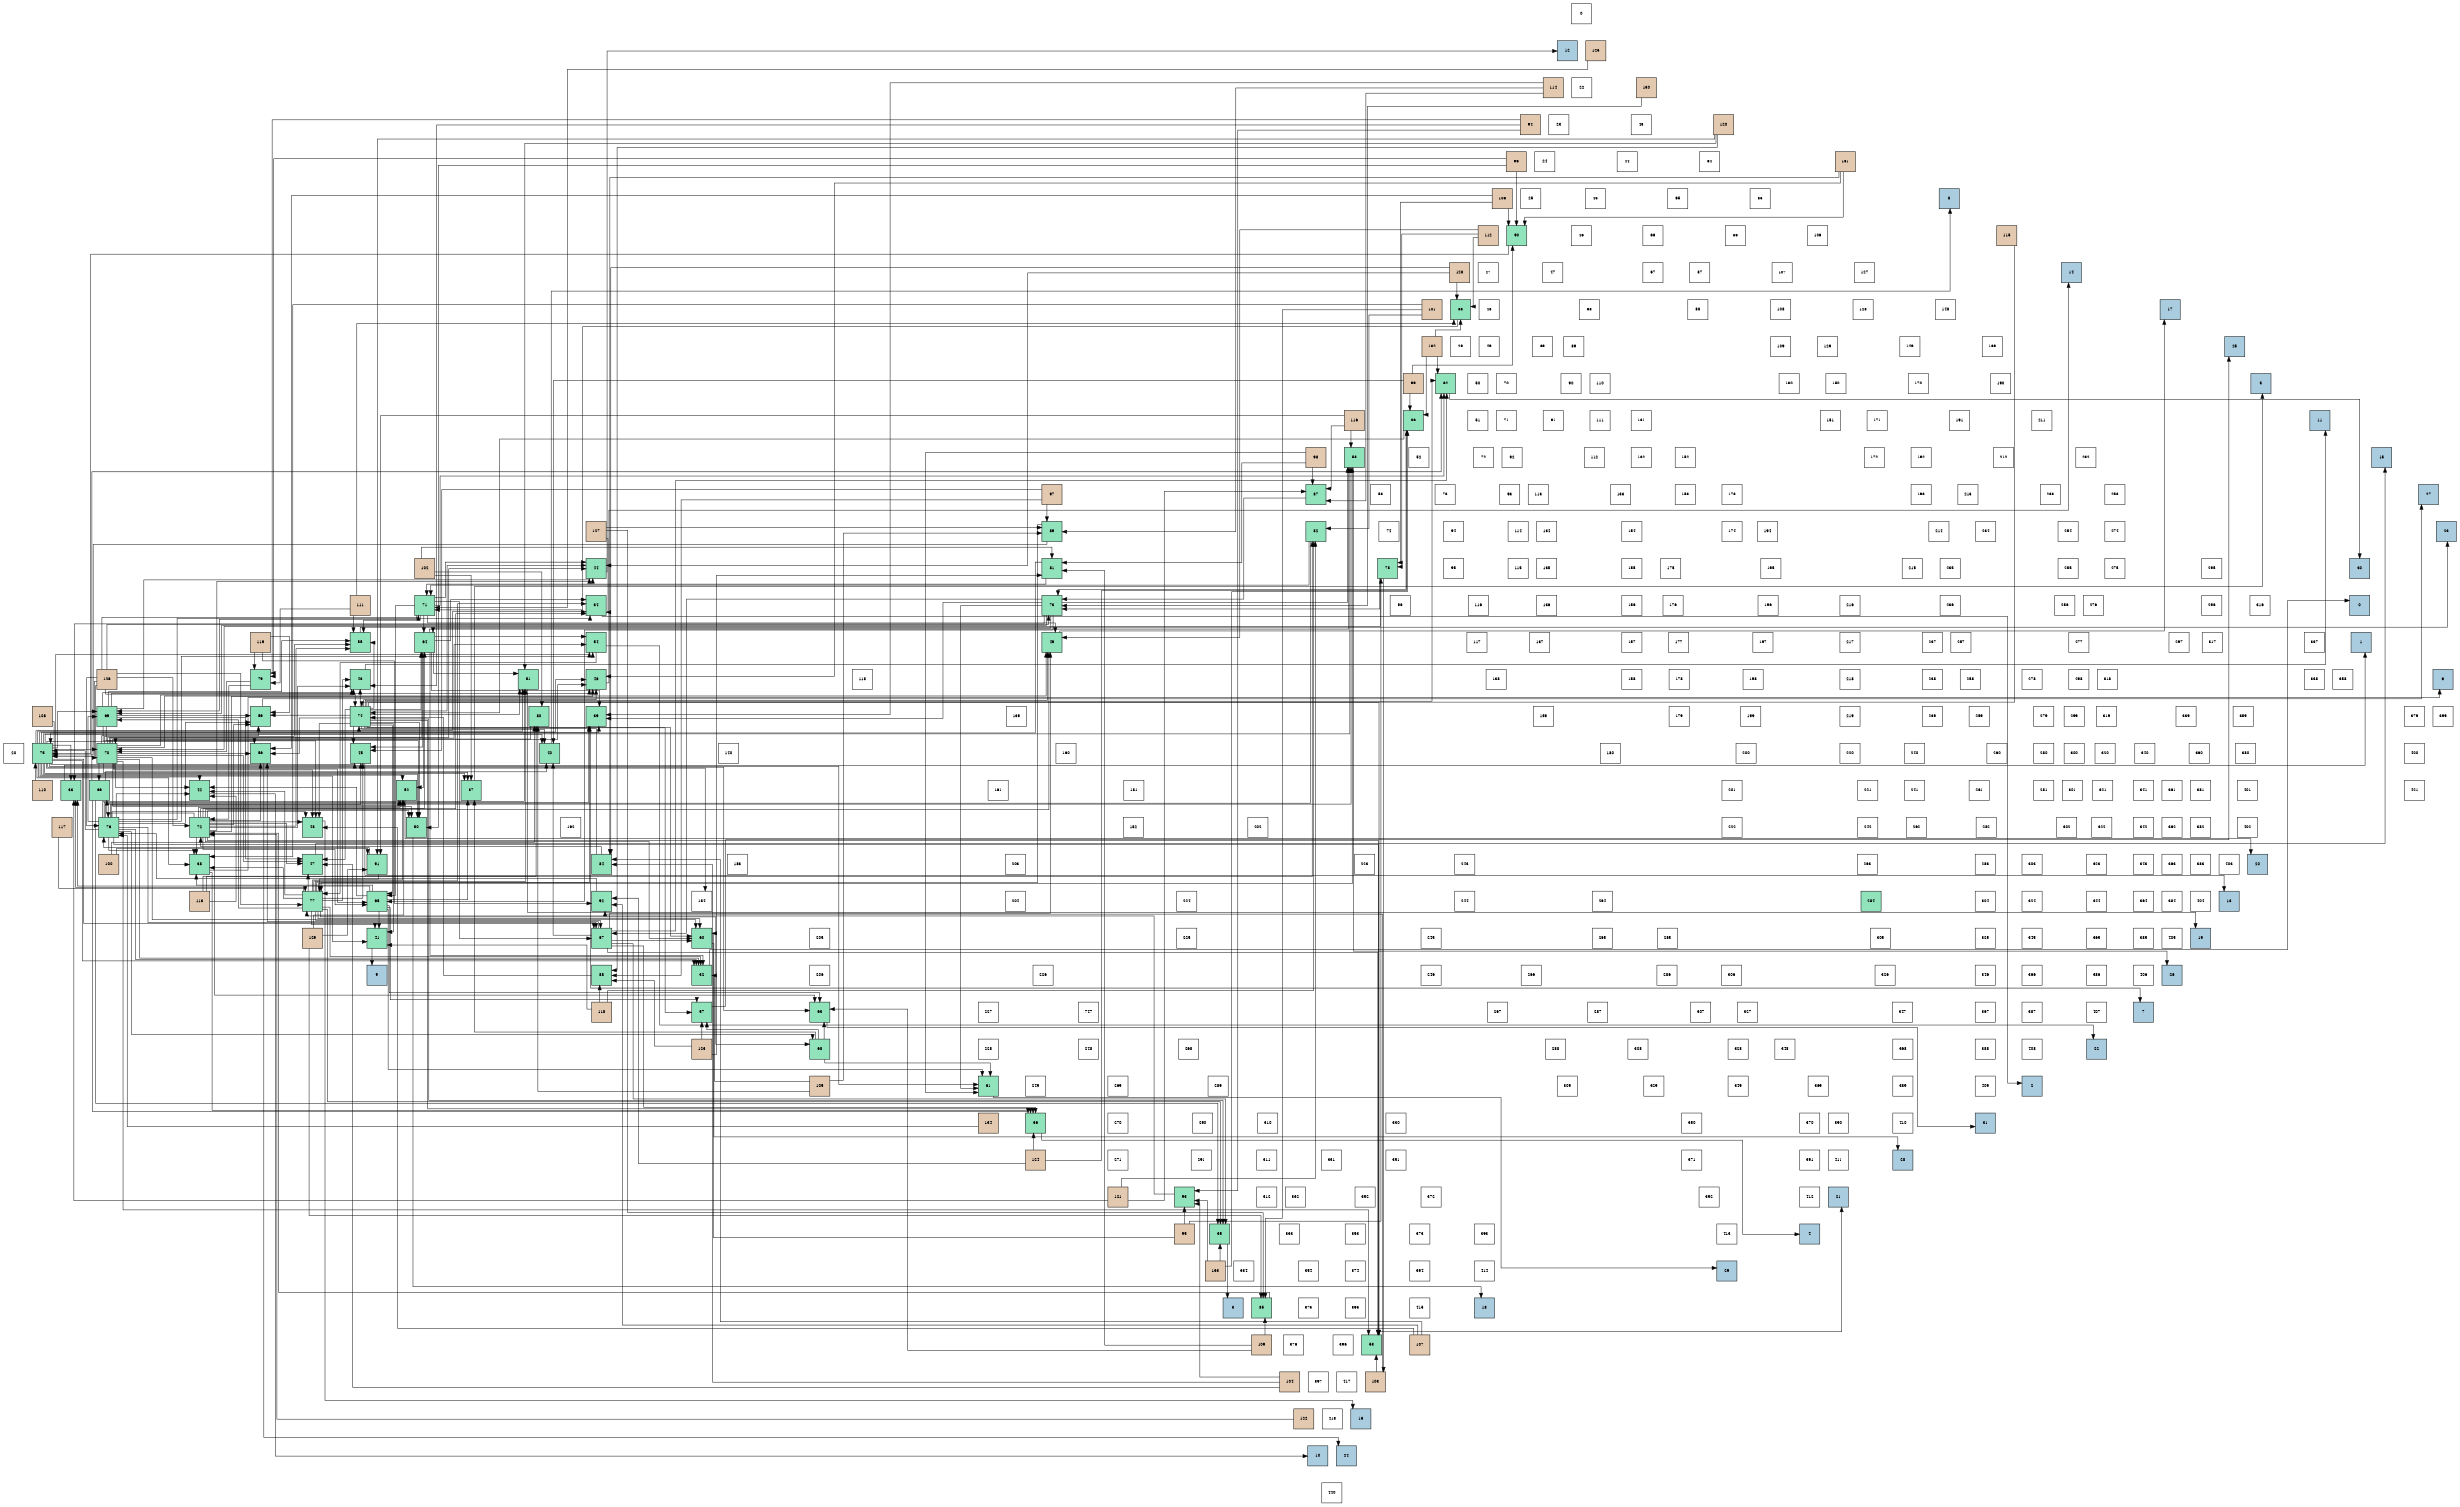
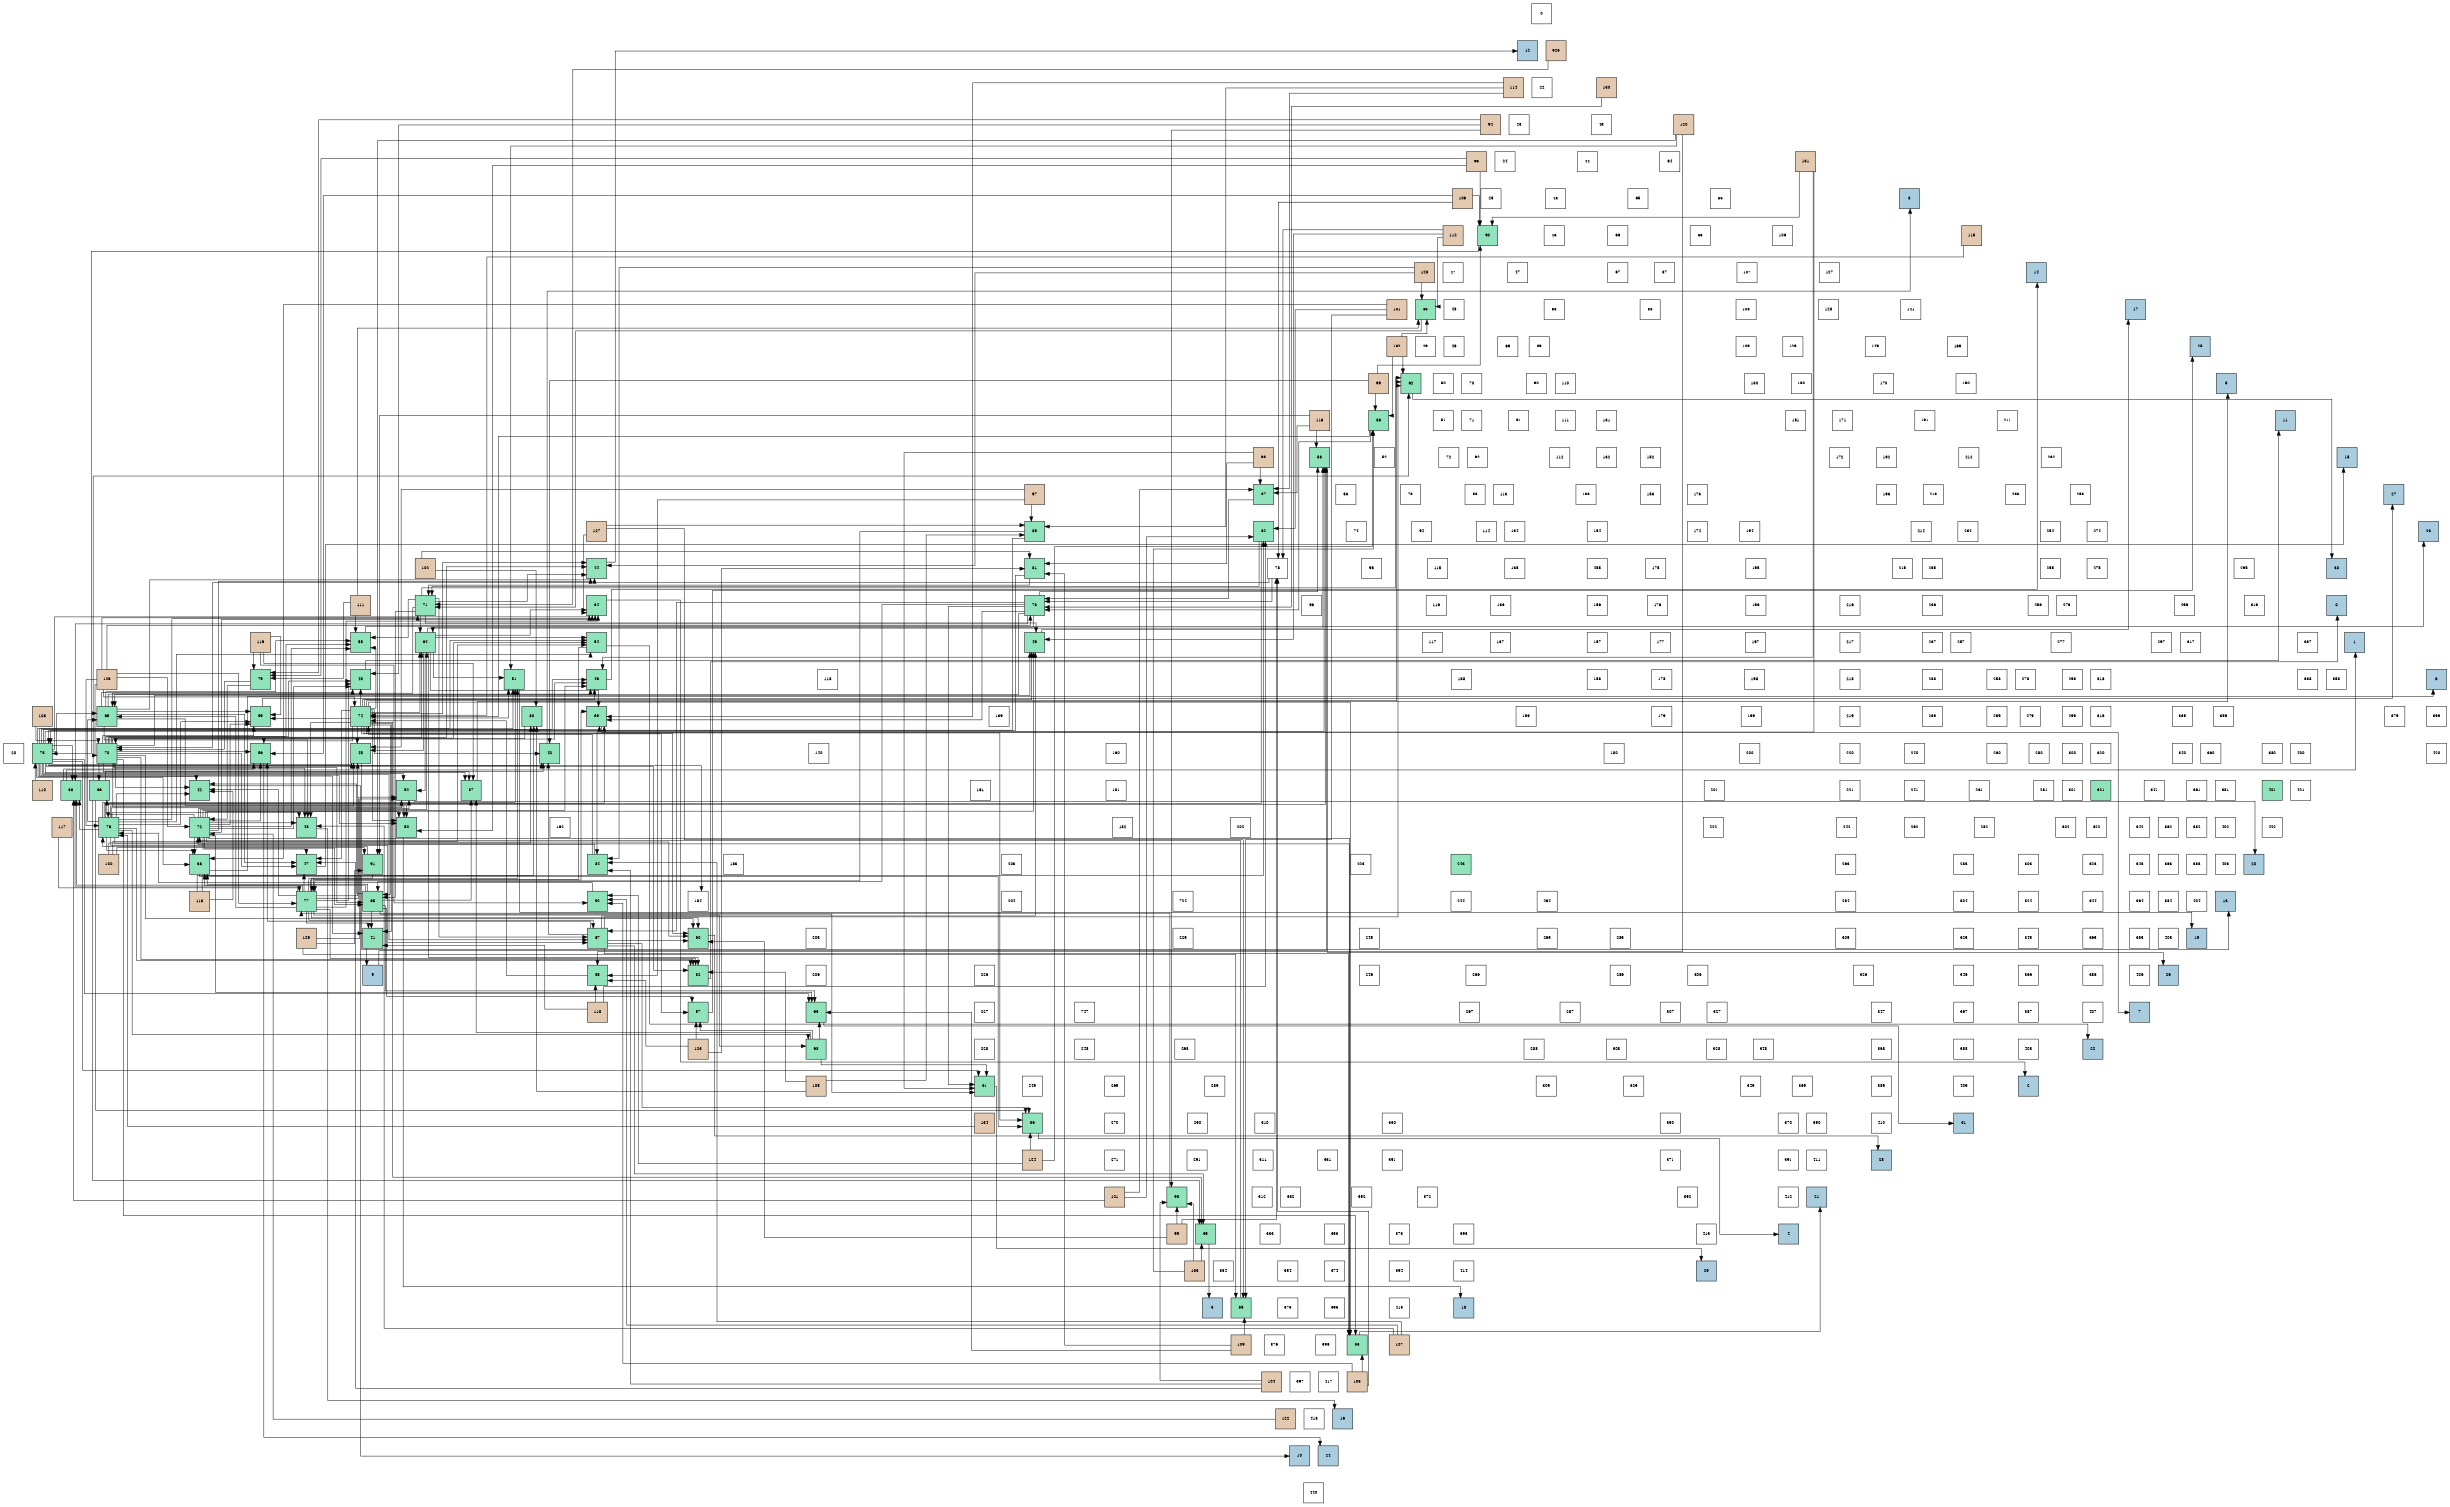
(1596, 51) -> (1556, 51)
(1945, 310) -> (1911, 310)
(1388, 568) -> (1278, 568)
(1632, 568) -> (1597, 568)
(471, 651) -> (461, 663)
(94, 736) -> none
(150, 741) -> (154, 769)
none -> (2436, 753)
(85, 783) -> (88, 829)
(2103, 790) -> (2101, 790)
(2247, 790) -> (2272, 790)
none -> (457, 792)
none -> (2272, 827)
(1465, 864) -> (1461, 864)
(1074, 884) -> (1085, 951)
(1187, 901) -> (1183, 901)
(1871, 901) -> (1846, 901)
(1384, 973) -> (1298, 1211)
(734, 1102) -> none
